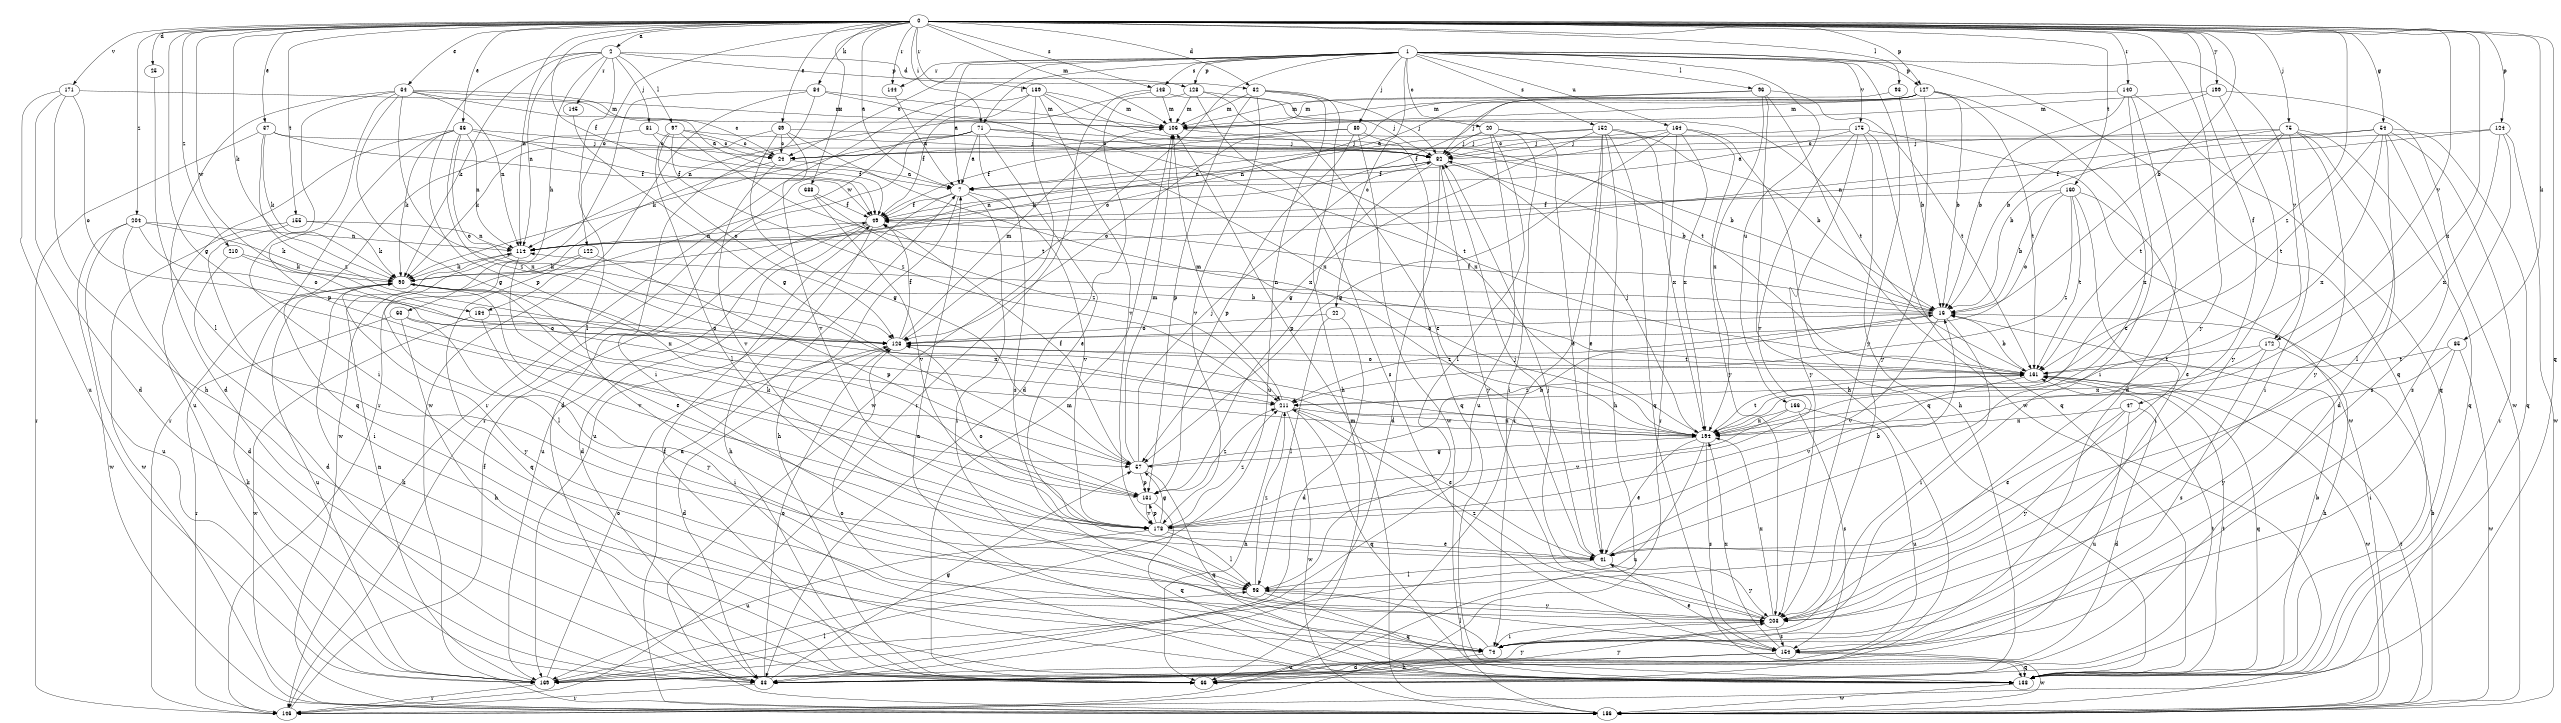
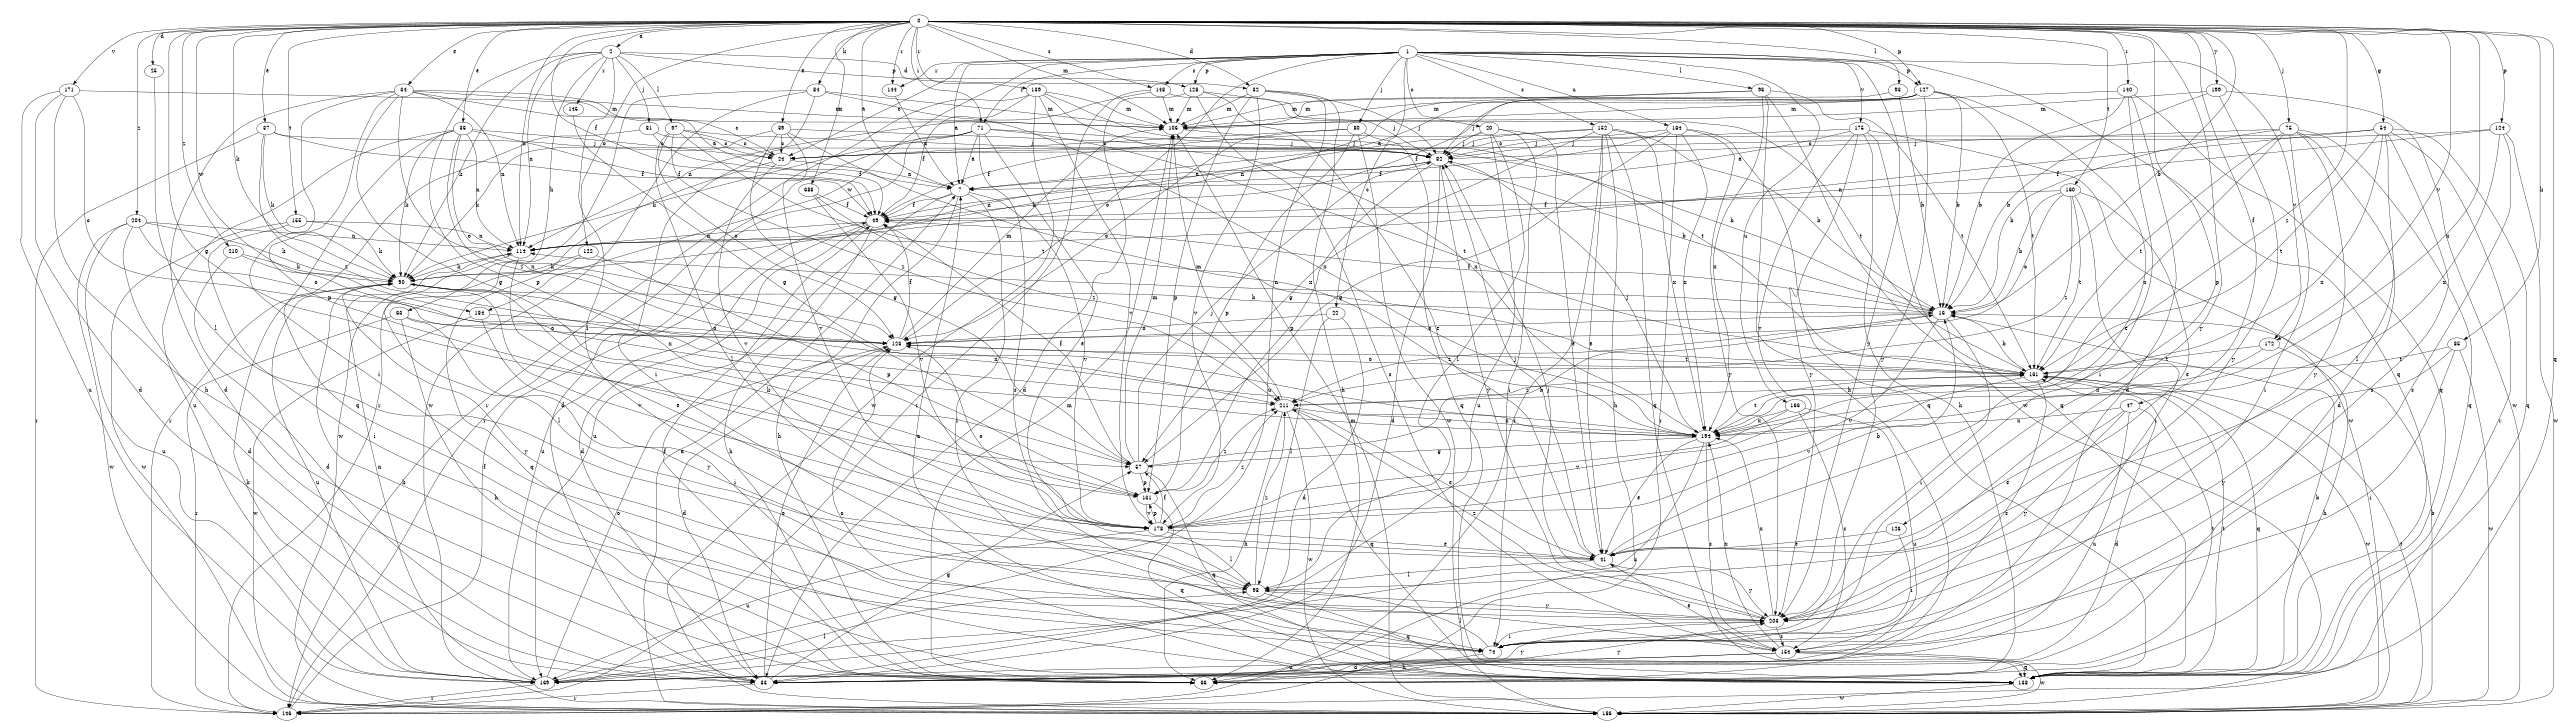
(1165, 498) -> (1165, 498)
none -> (1896, 529)
(2083, 576) -> (1967, 555)
